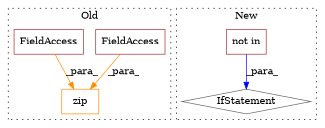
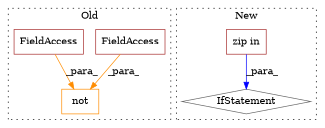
(246, 42) -> (246, 42)
(80, 102) -> (80, 102)
